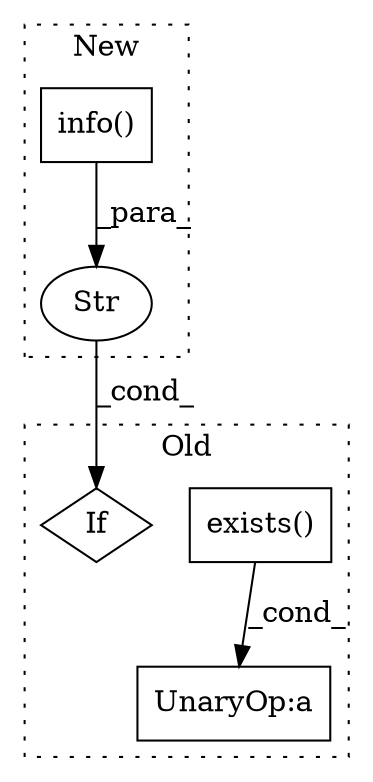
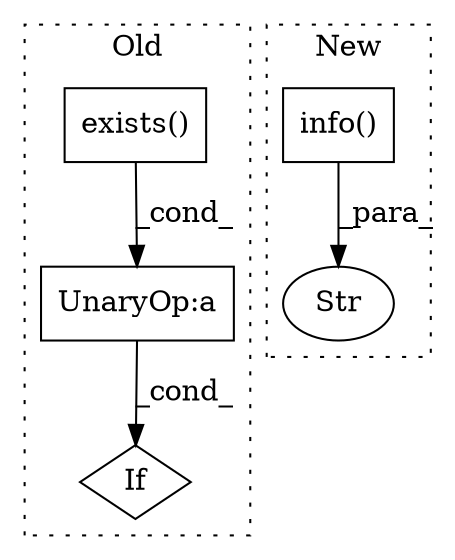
(96, 404) -> (137, 383)
